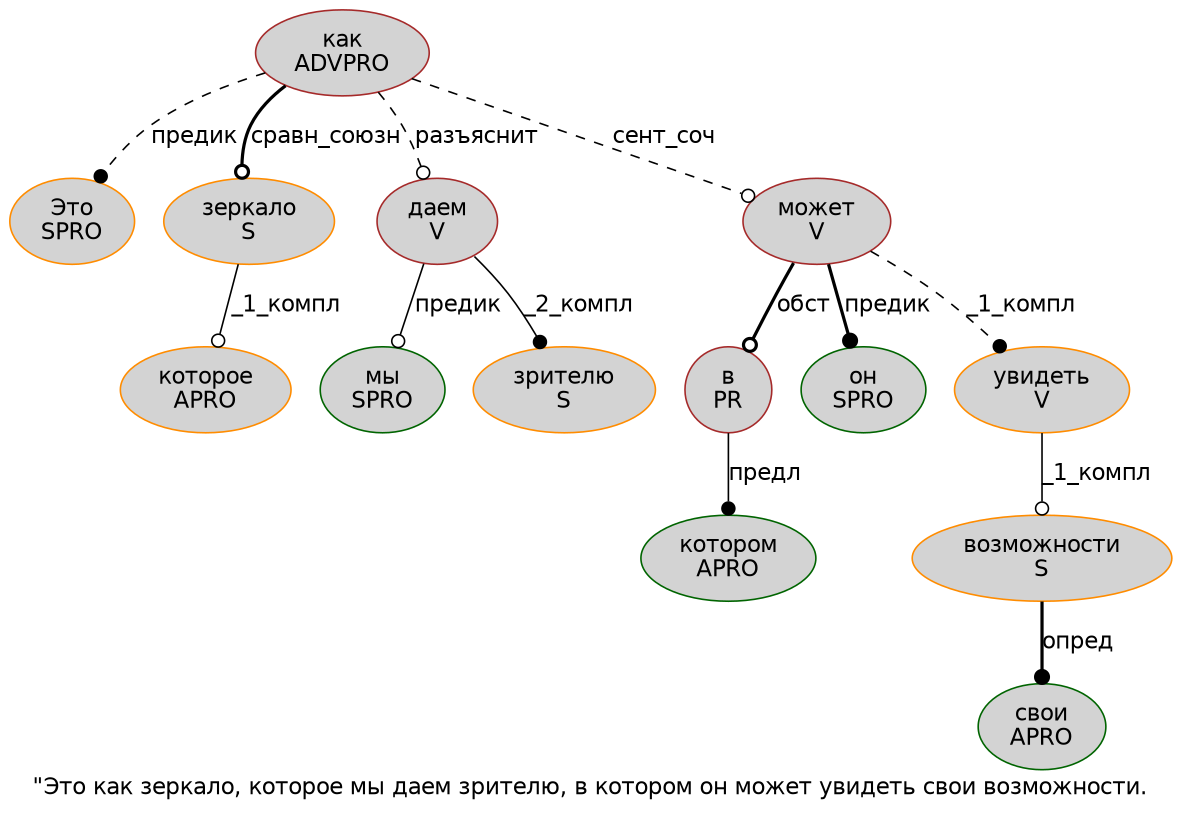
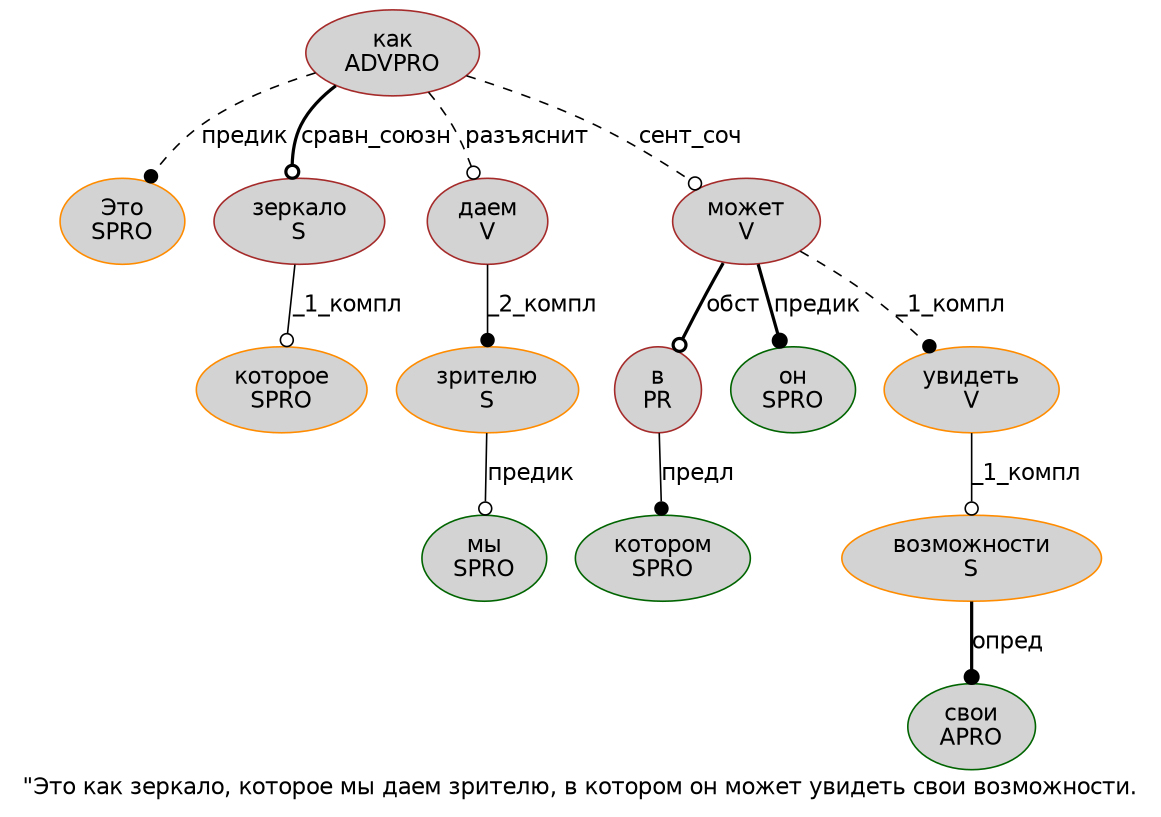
(249, 221) -> (299, 221)
(412, 299) -> (486, 467)
(206, 390) -> (282, 390)
(728, 558) -> (663, 558)
